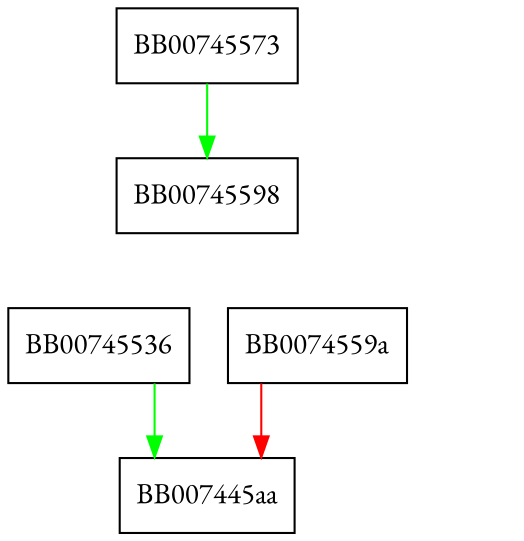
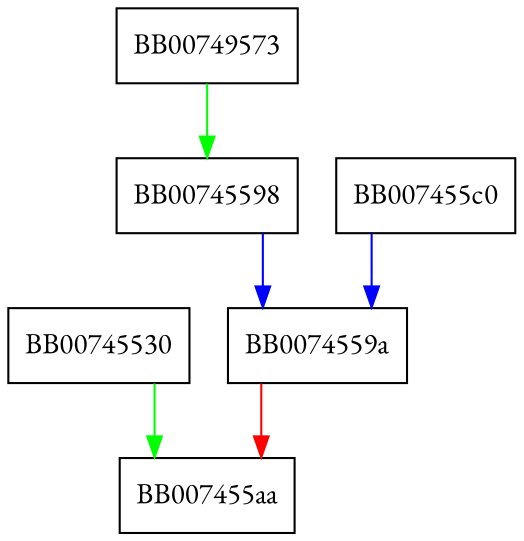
(207, 46) -> (207, 46)
none -> (426, 196)
none -> (263, 260)
(99, 346) -> (99, 346)
(207, 496) -> (207, 496)
